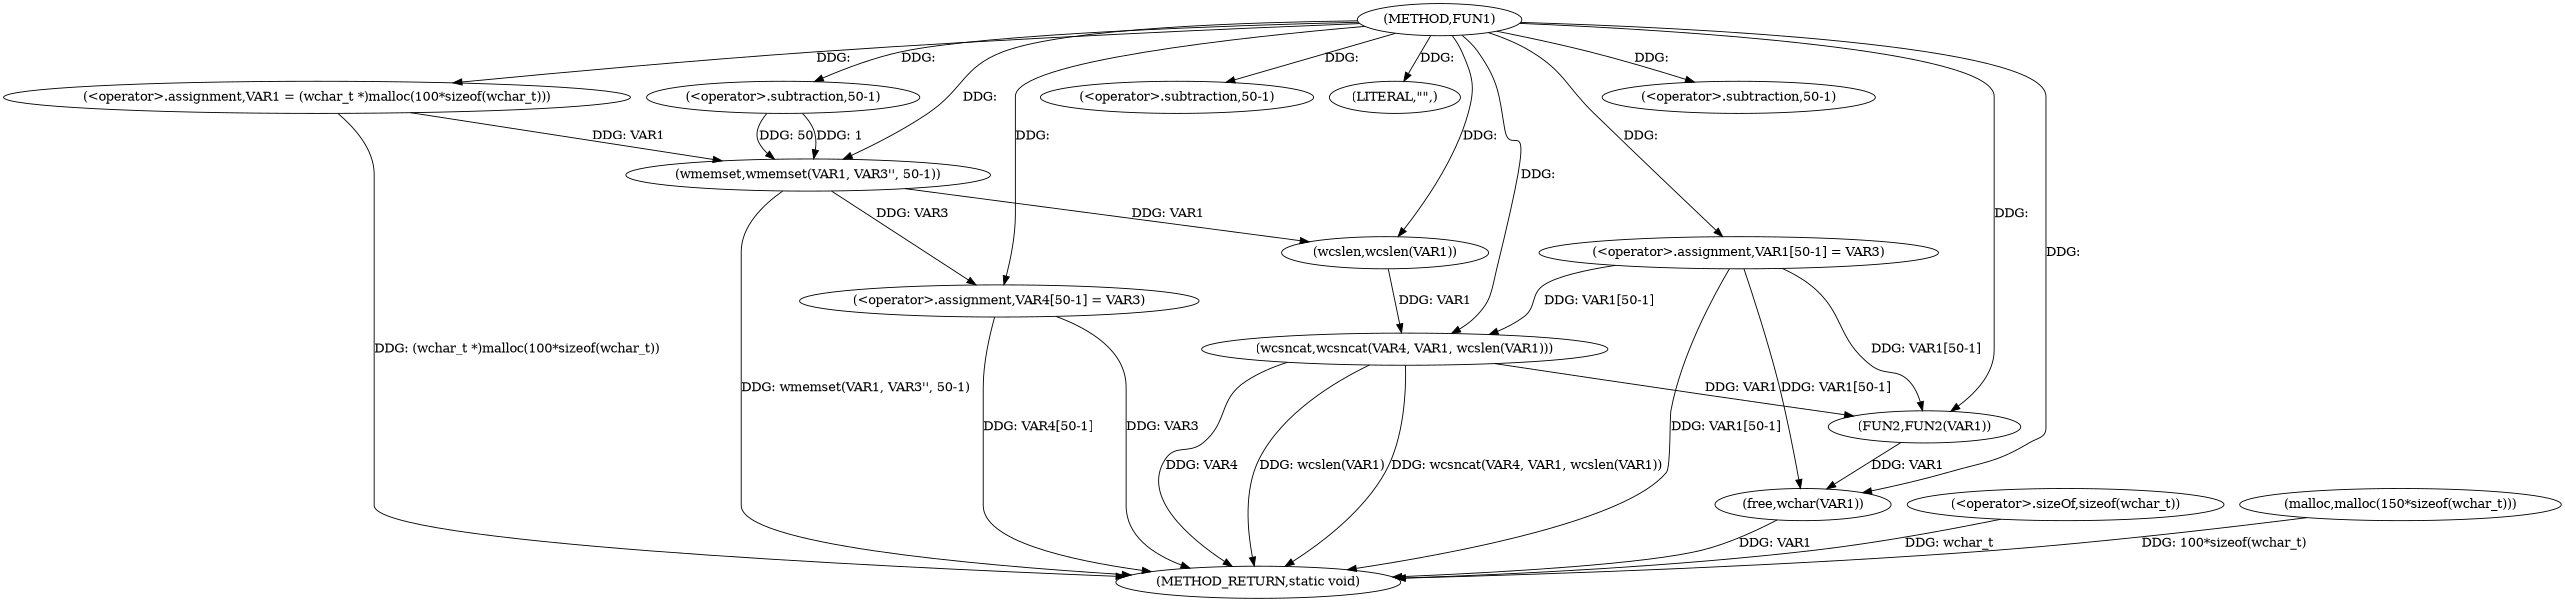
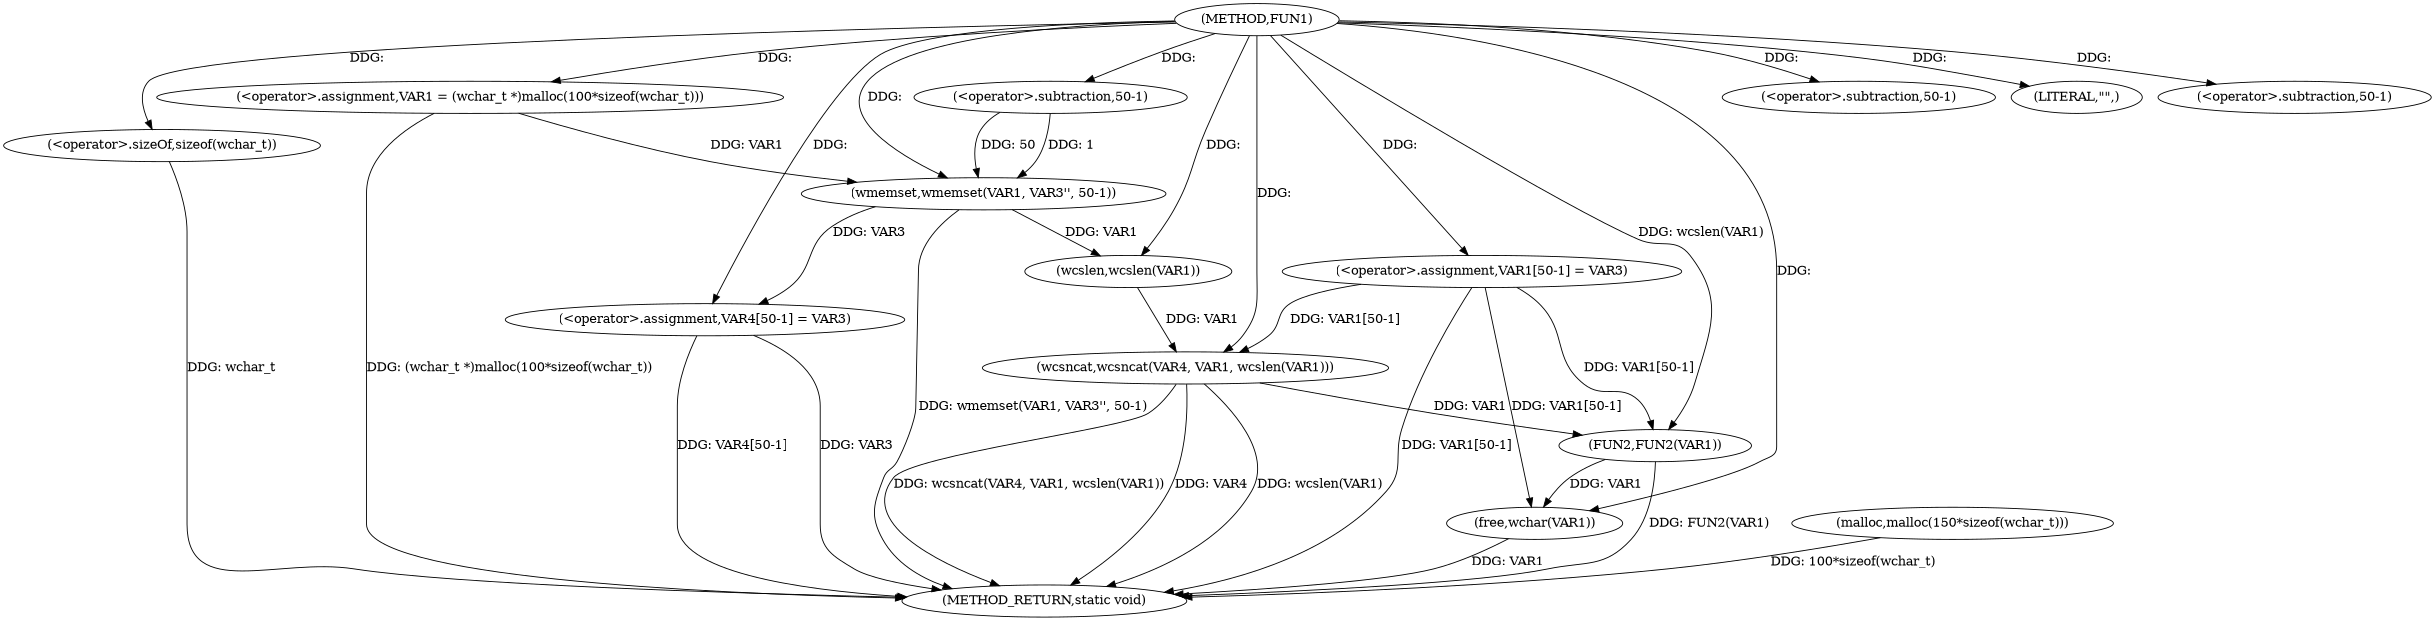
none -> (639, 37)
(2013, 214) -> (1701, 233)
none -> (1469, 579)
